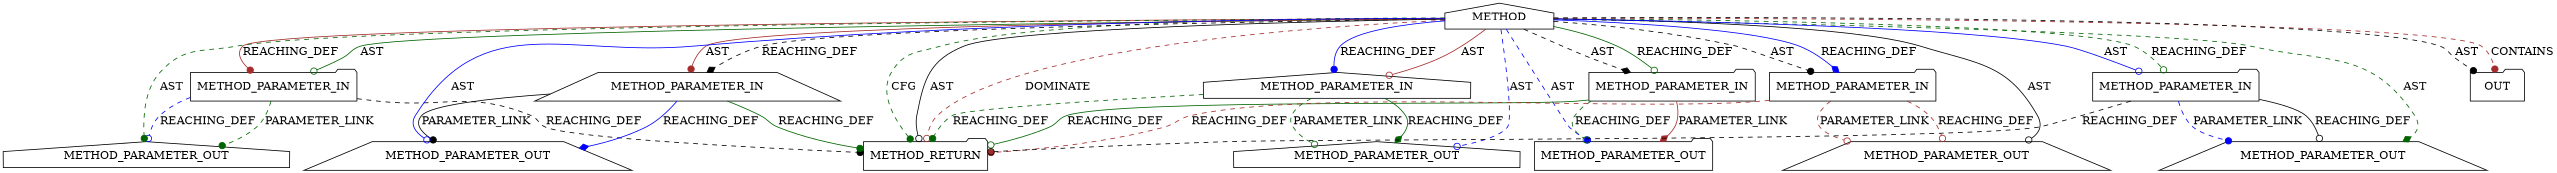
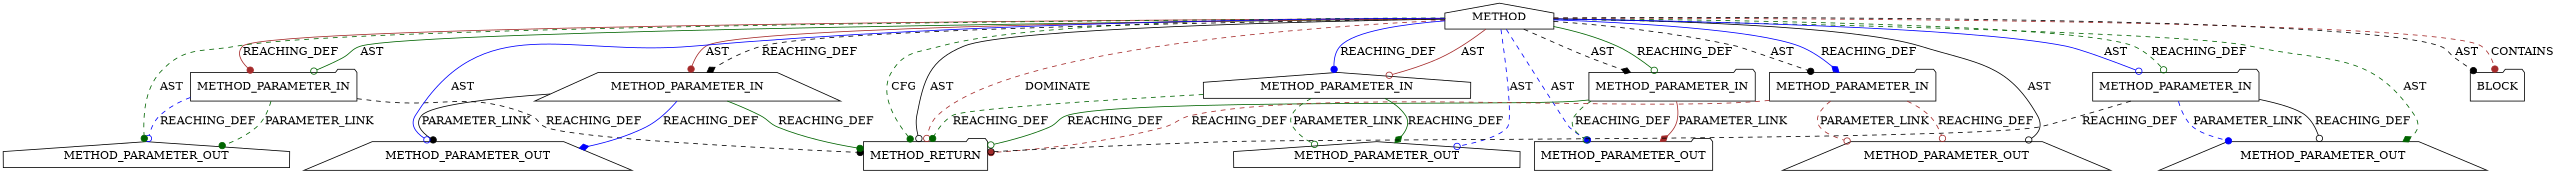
(2497, 87) -> (2497, 87)
